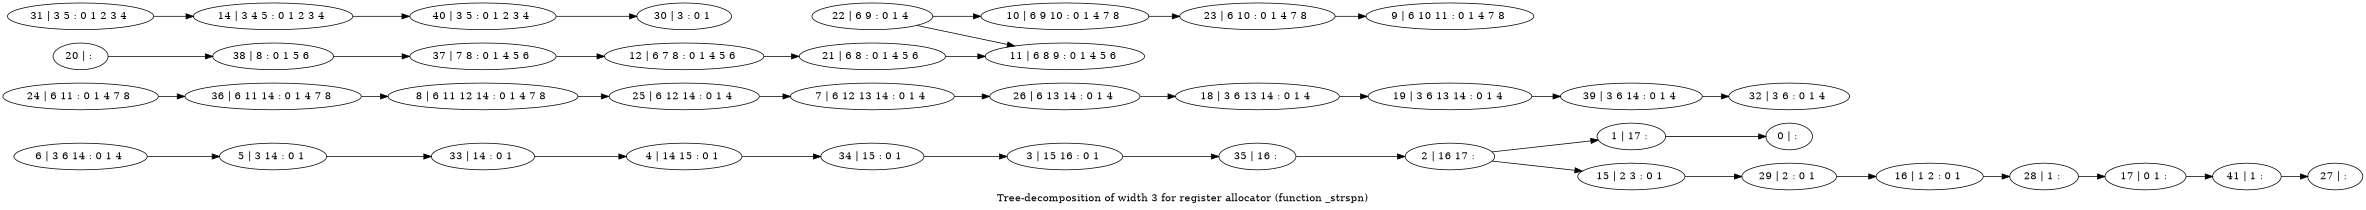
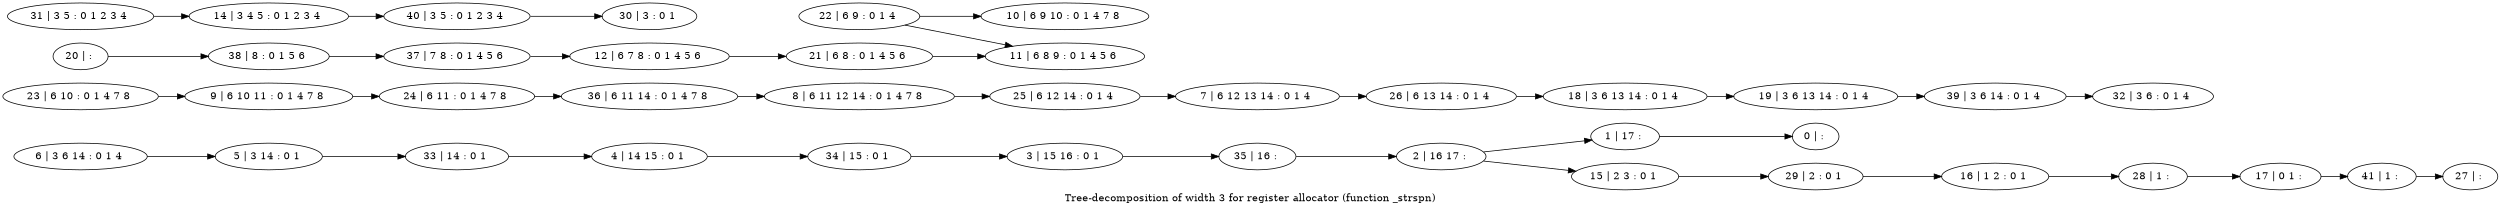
(1161, 16) -> none
none -> (362, 96)
